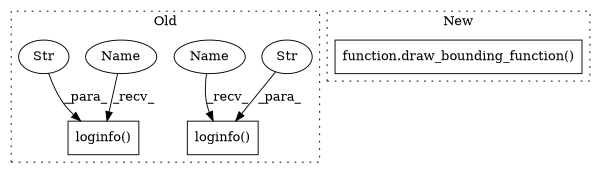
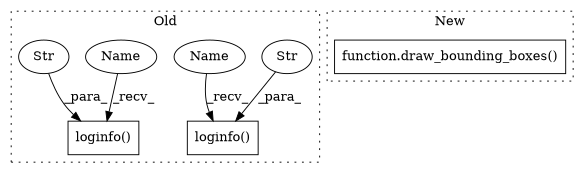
(459, 57) -> (450, 57)
